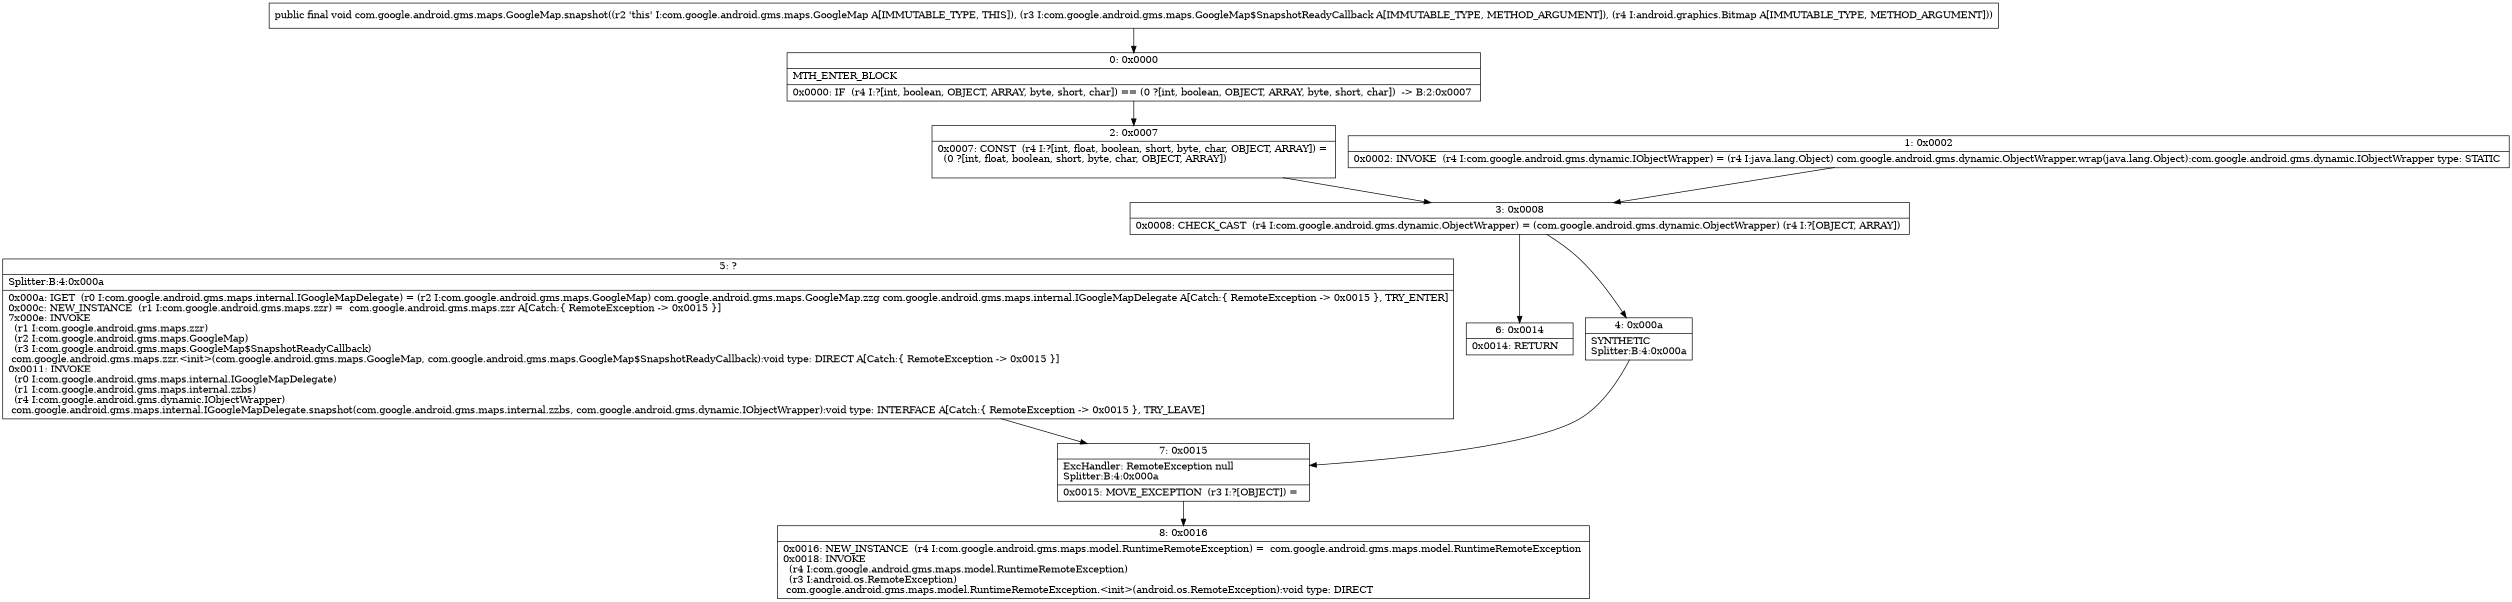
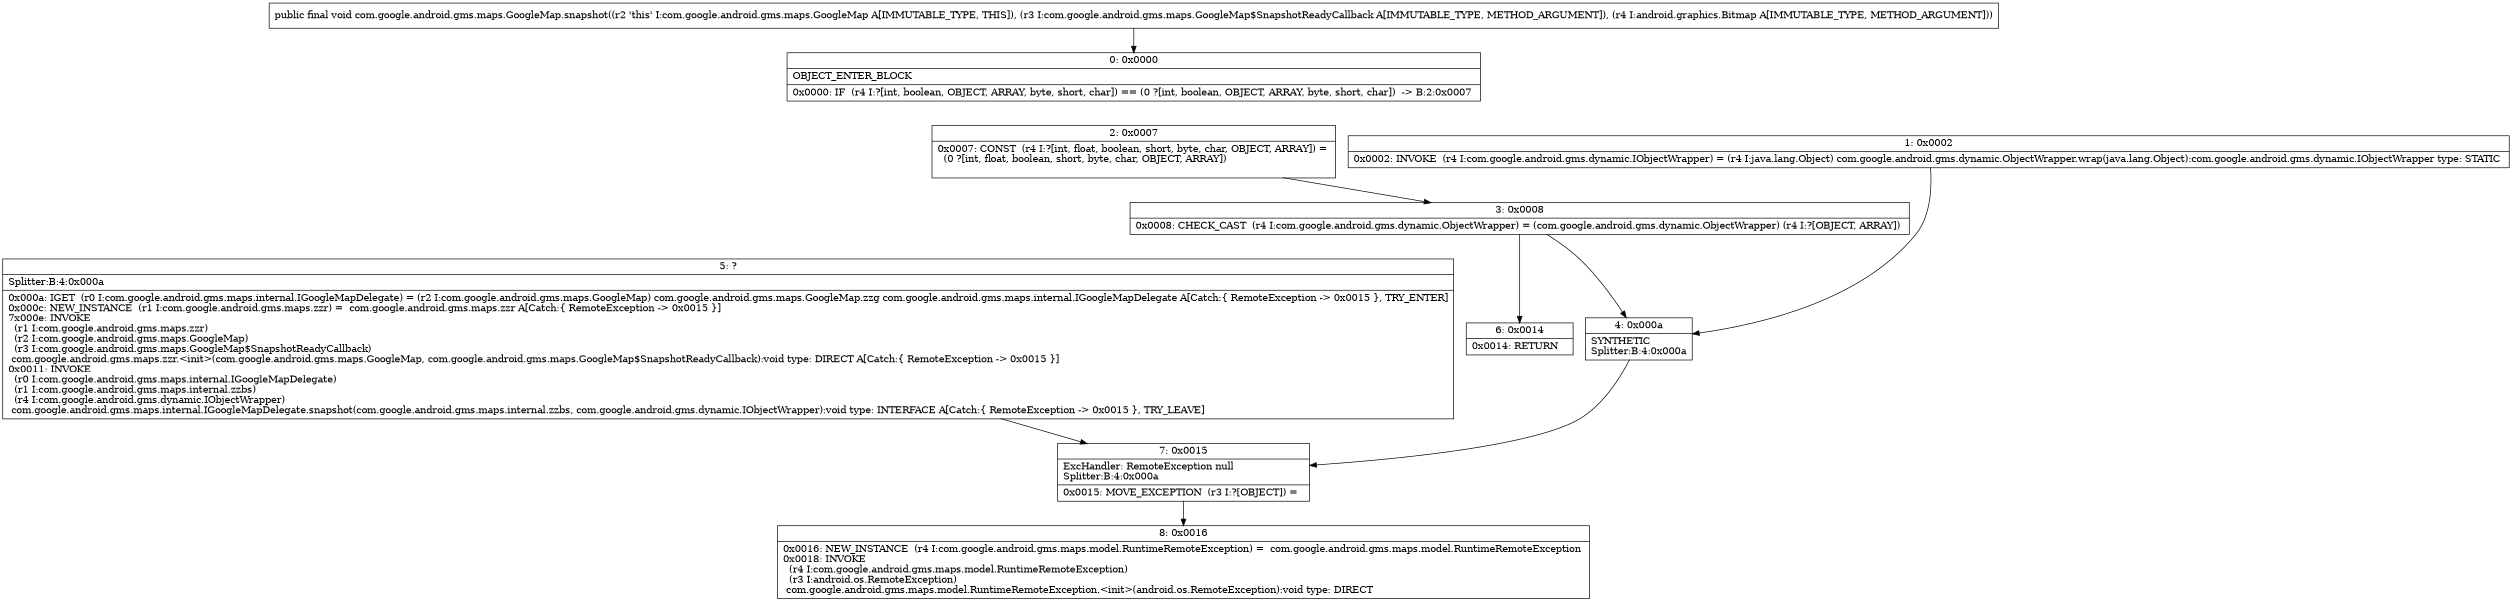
(845, 76) -> (852, 76)
(1134, 110) -> none
(1728, 185) -> (1848, 288)
